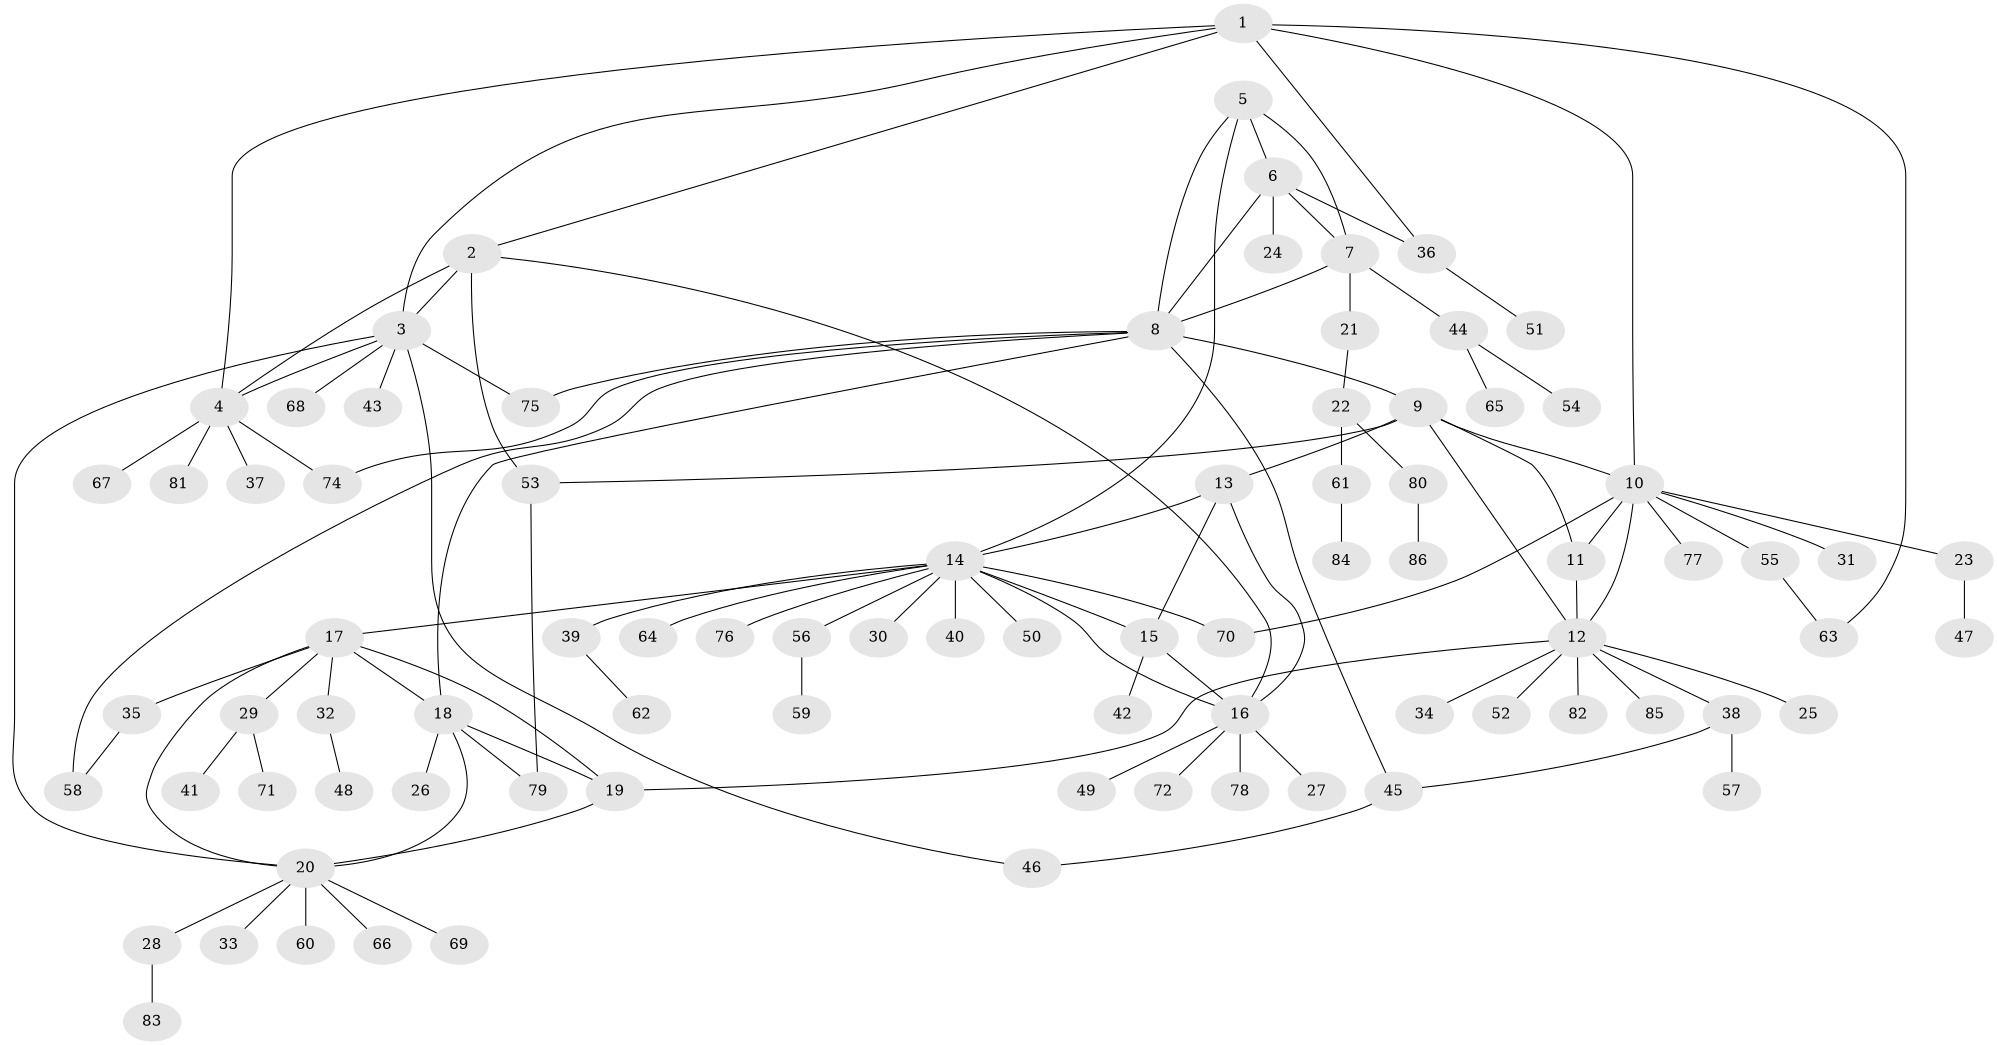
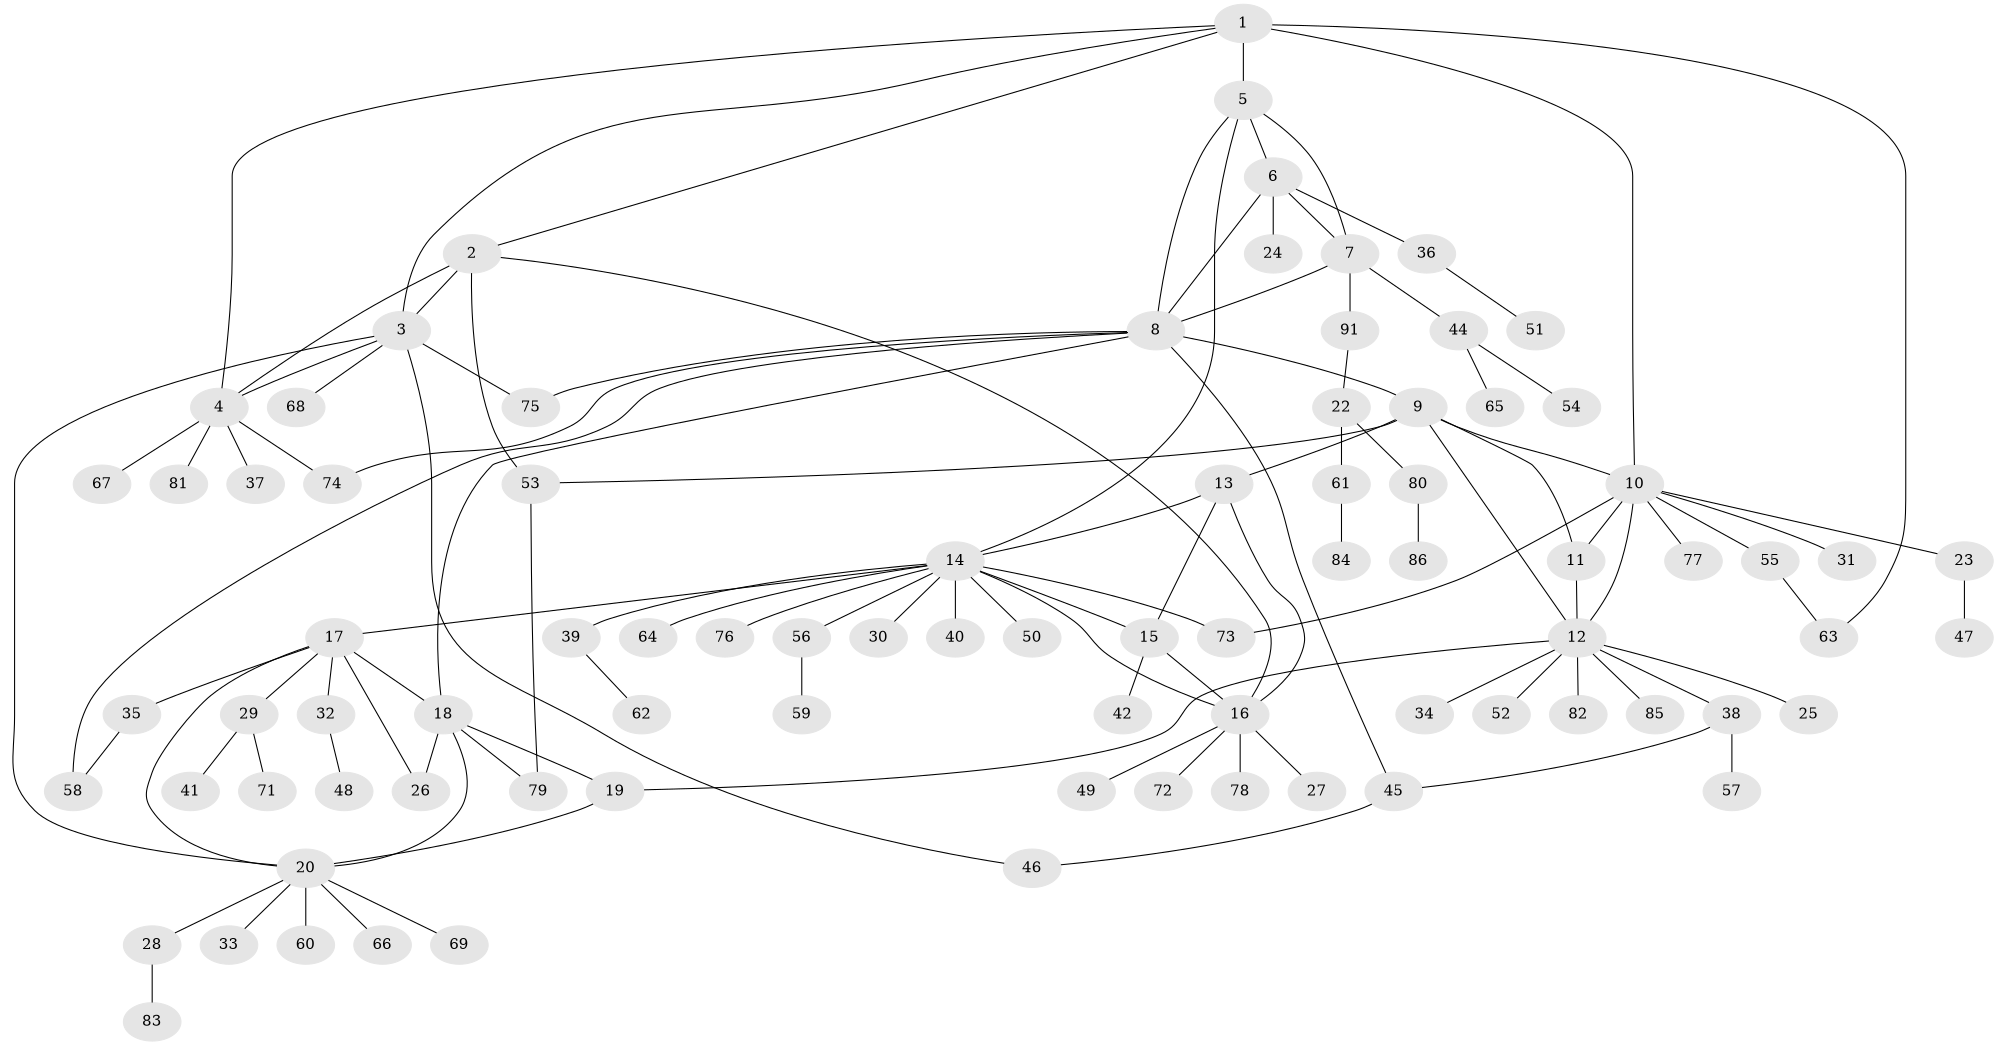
(1335, 139) -> (1243, 62)
(1350, 331) -> (1350, 331)
(373, 407) -> none
(1226, 638) -> (1226, 638)
(486, 698) -> (378, 715)
